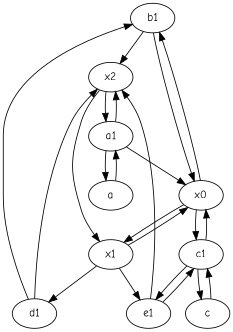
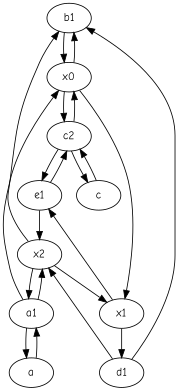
(134, 44) -> (15, 139)
(150, 232) -> none
(201, 254) -> (69, 136)
